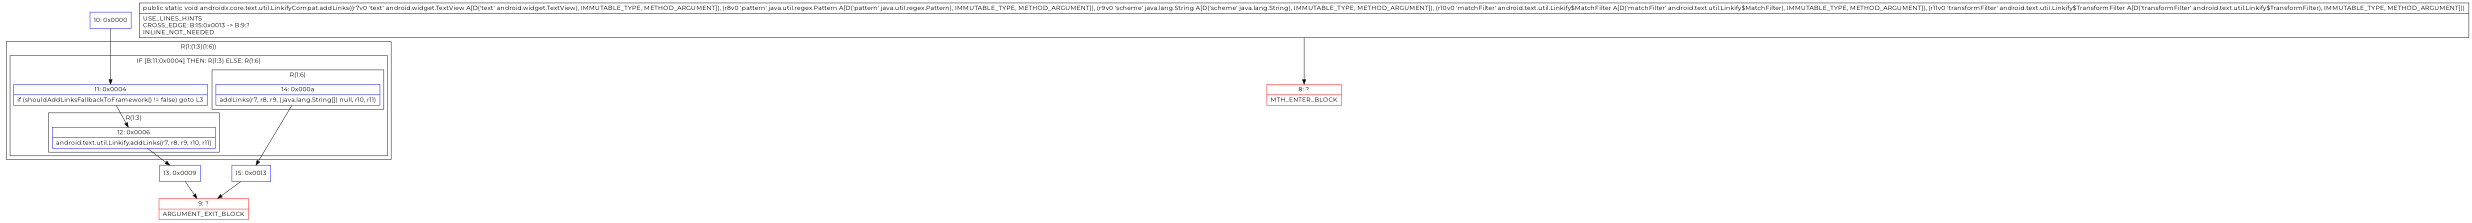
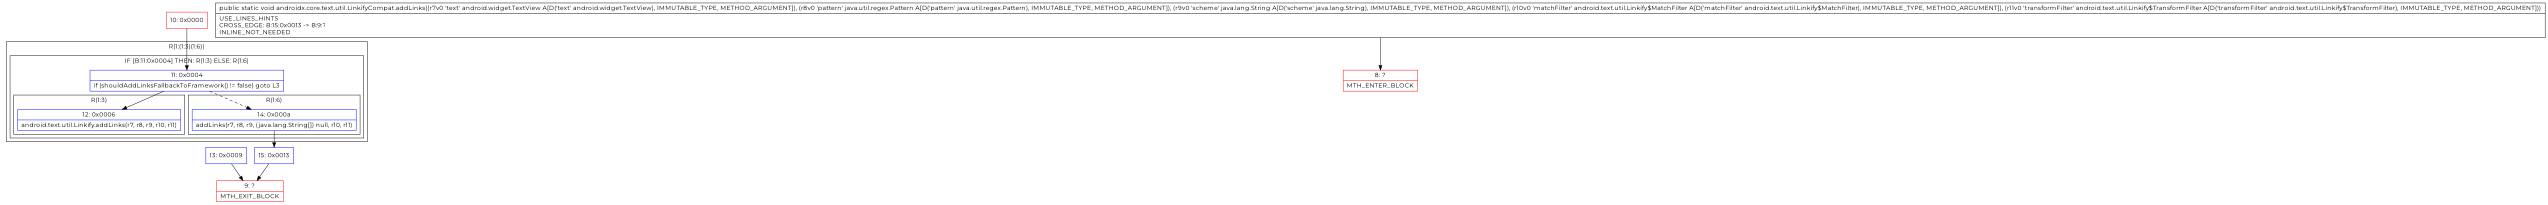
(111, 20) -> (187, 20)
none -> (228, 99)
(157, 155) -> none
(204, 214) -> (250, 196)
